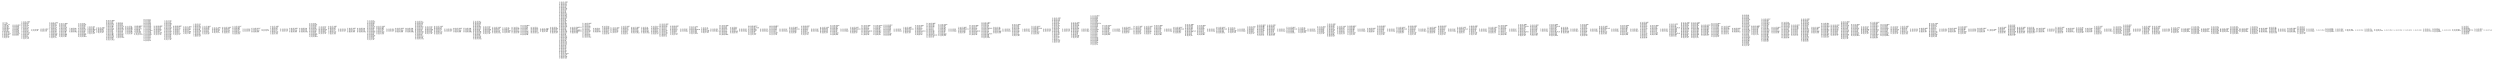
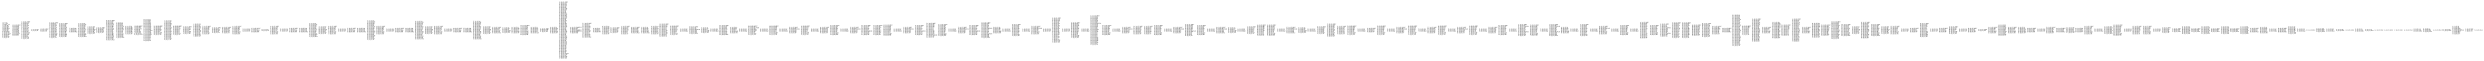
(1664, 30) -> none
